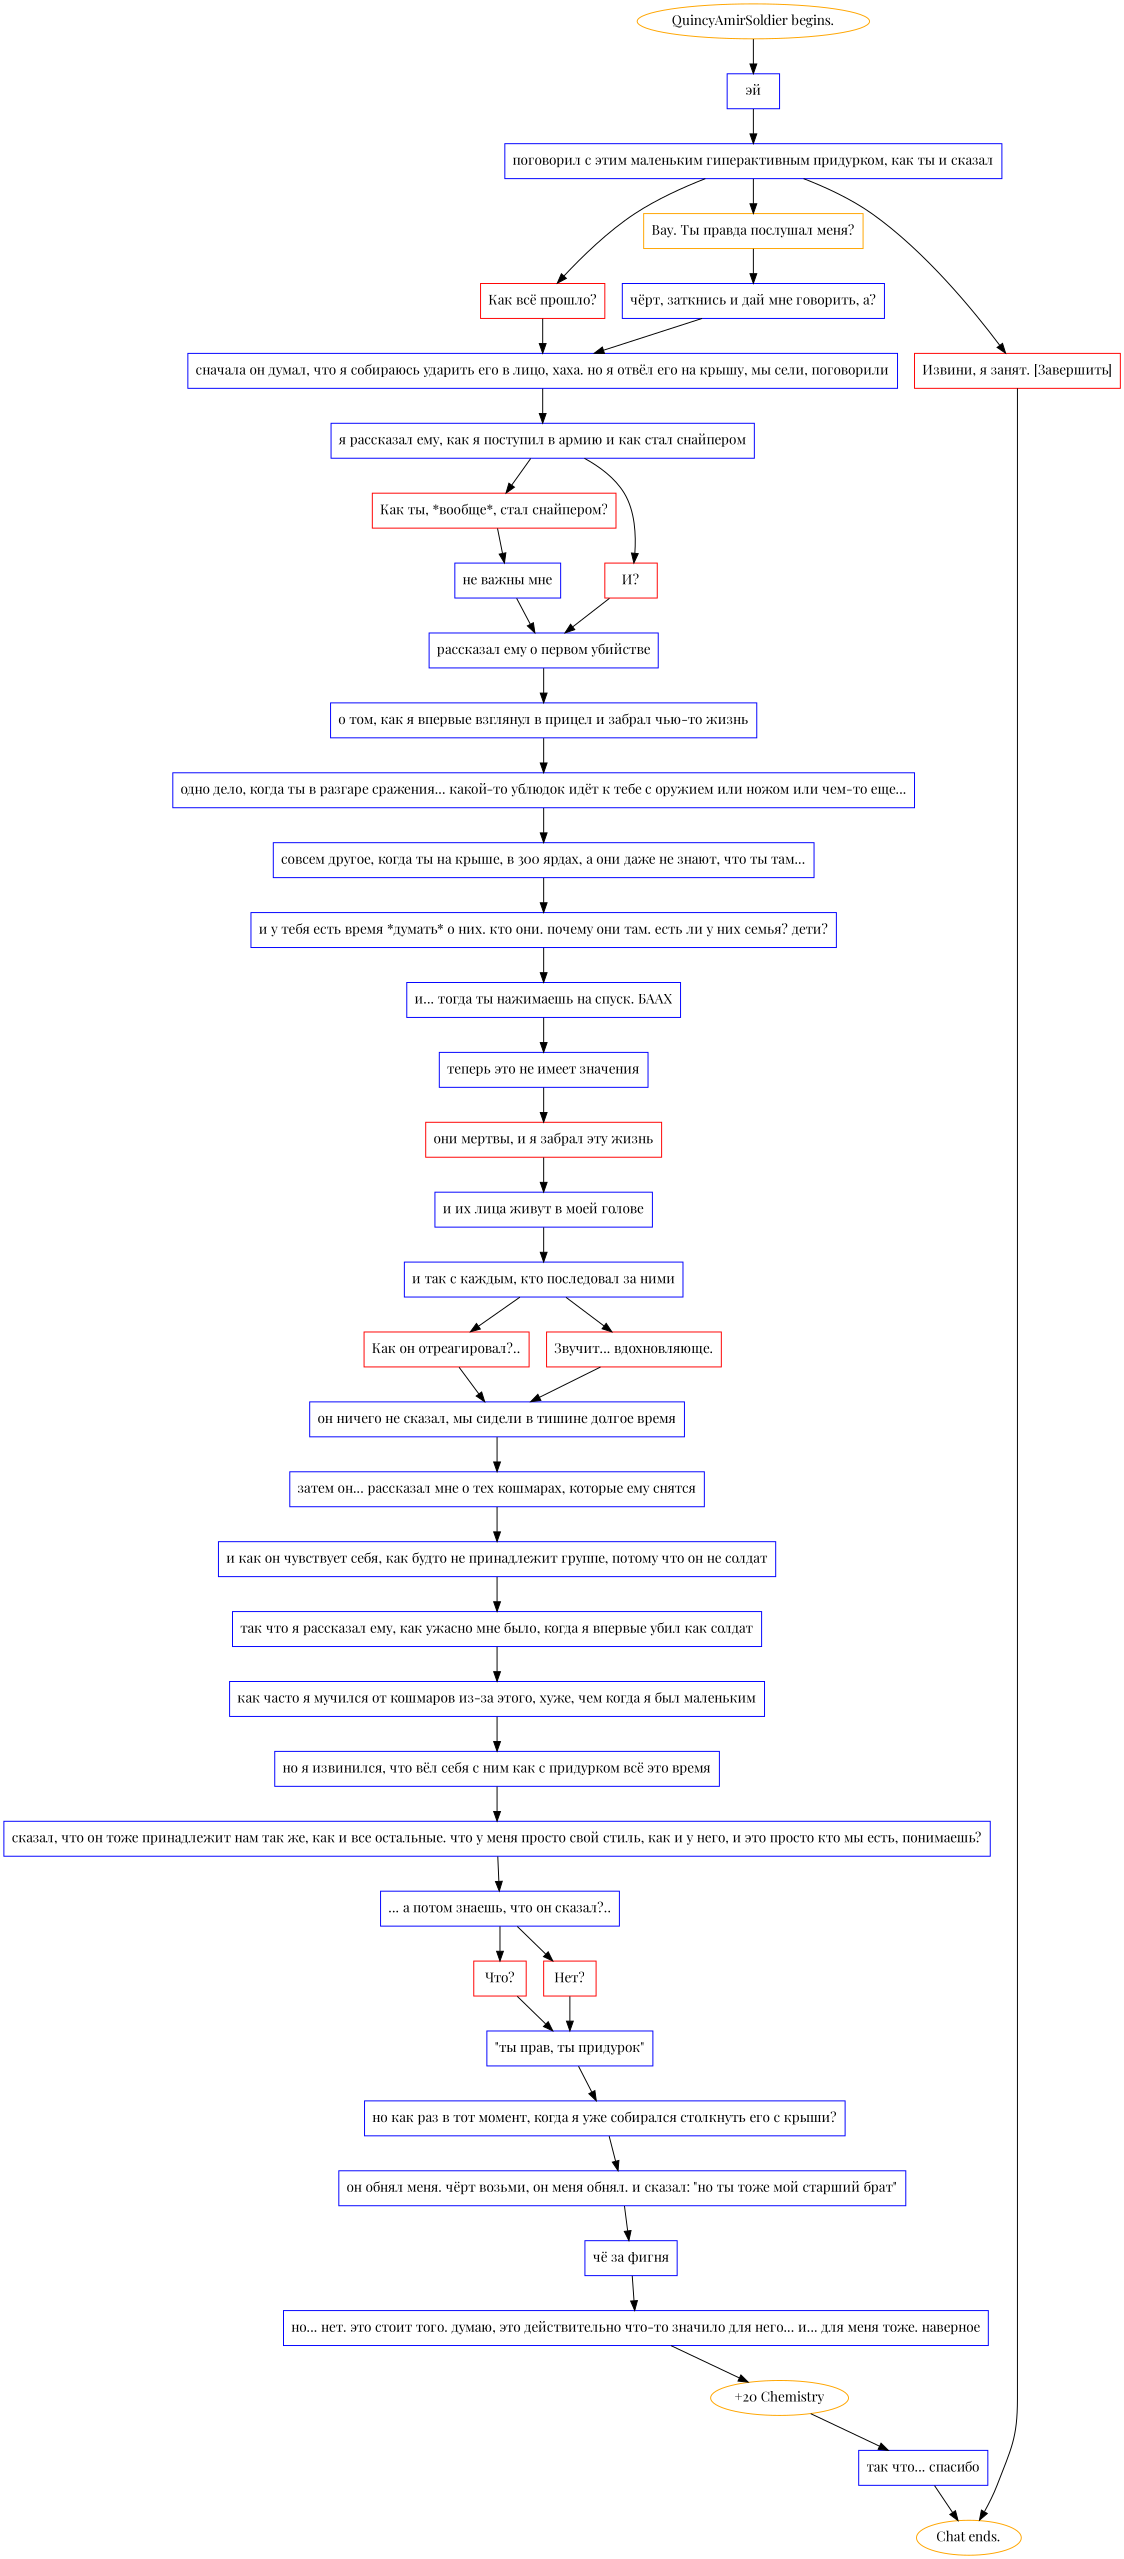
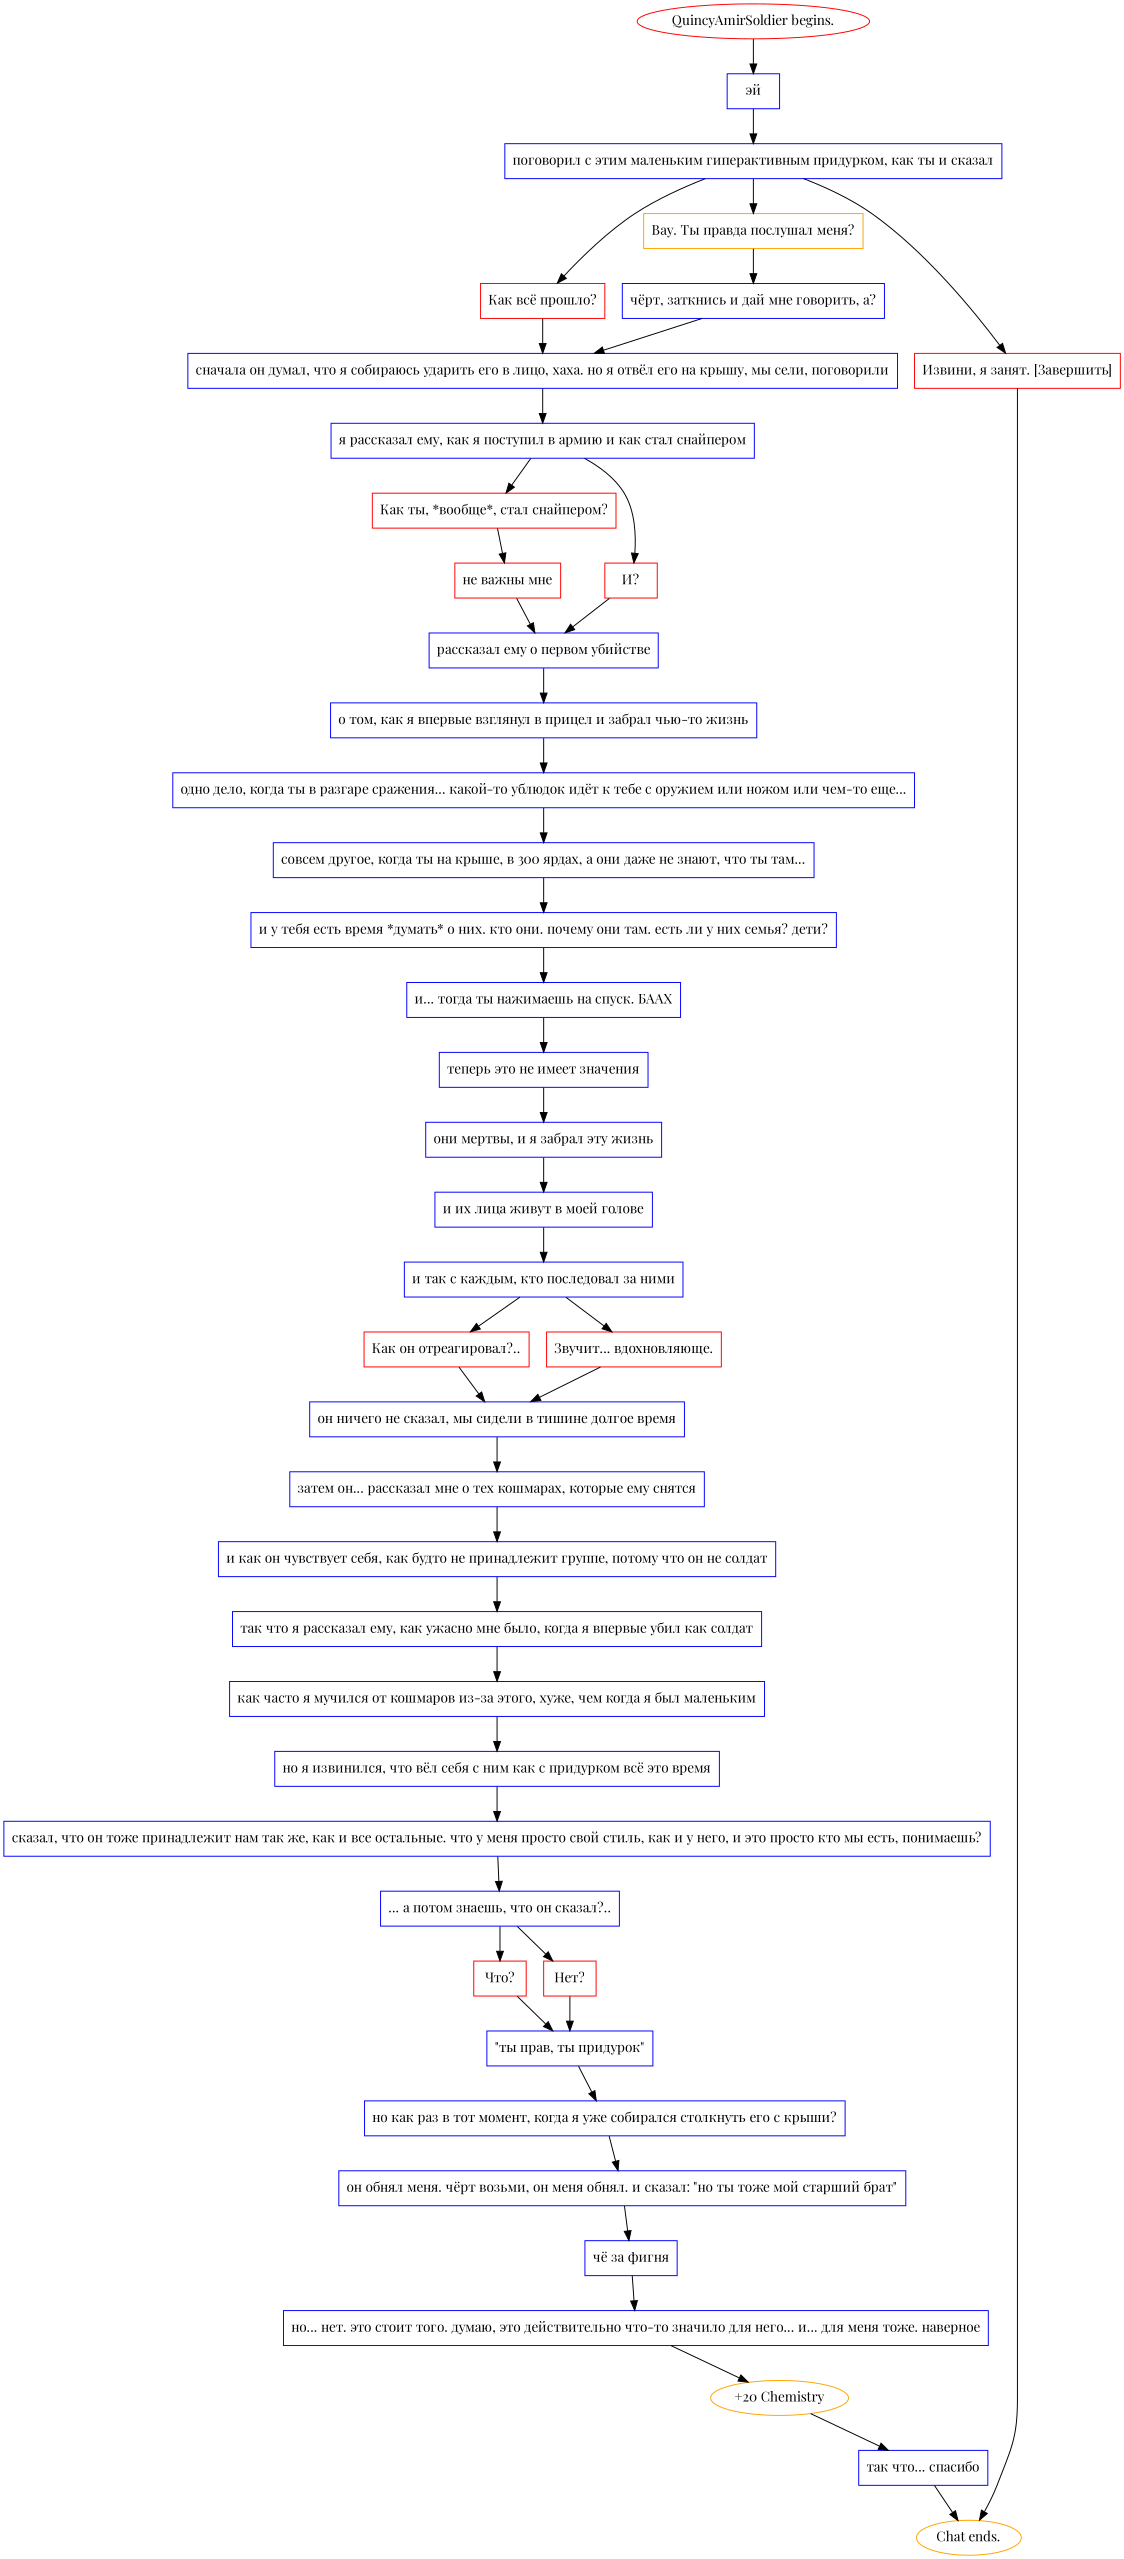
(753, 21) -> (753, 21)
(508, 581) -> (508, 581)
(544, 1140) -> (544, 1140)
